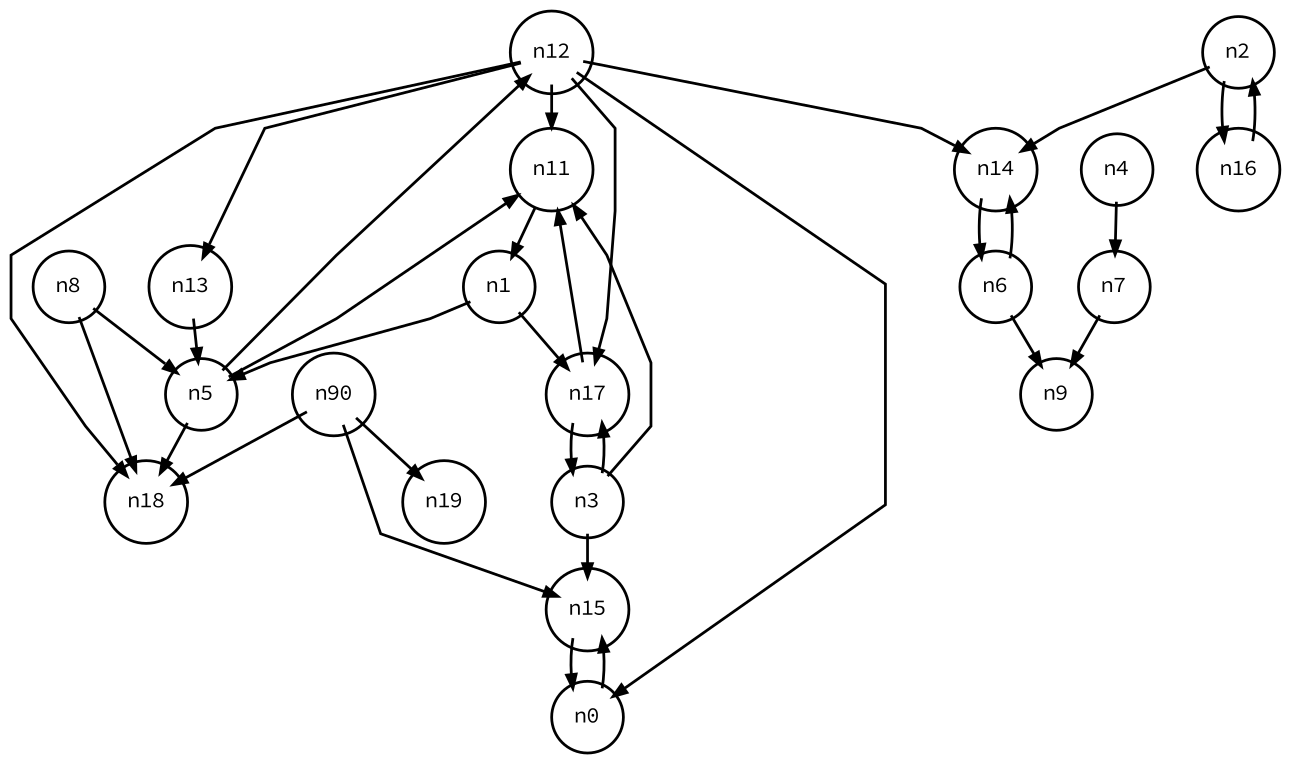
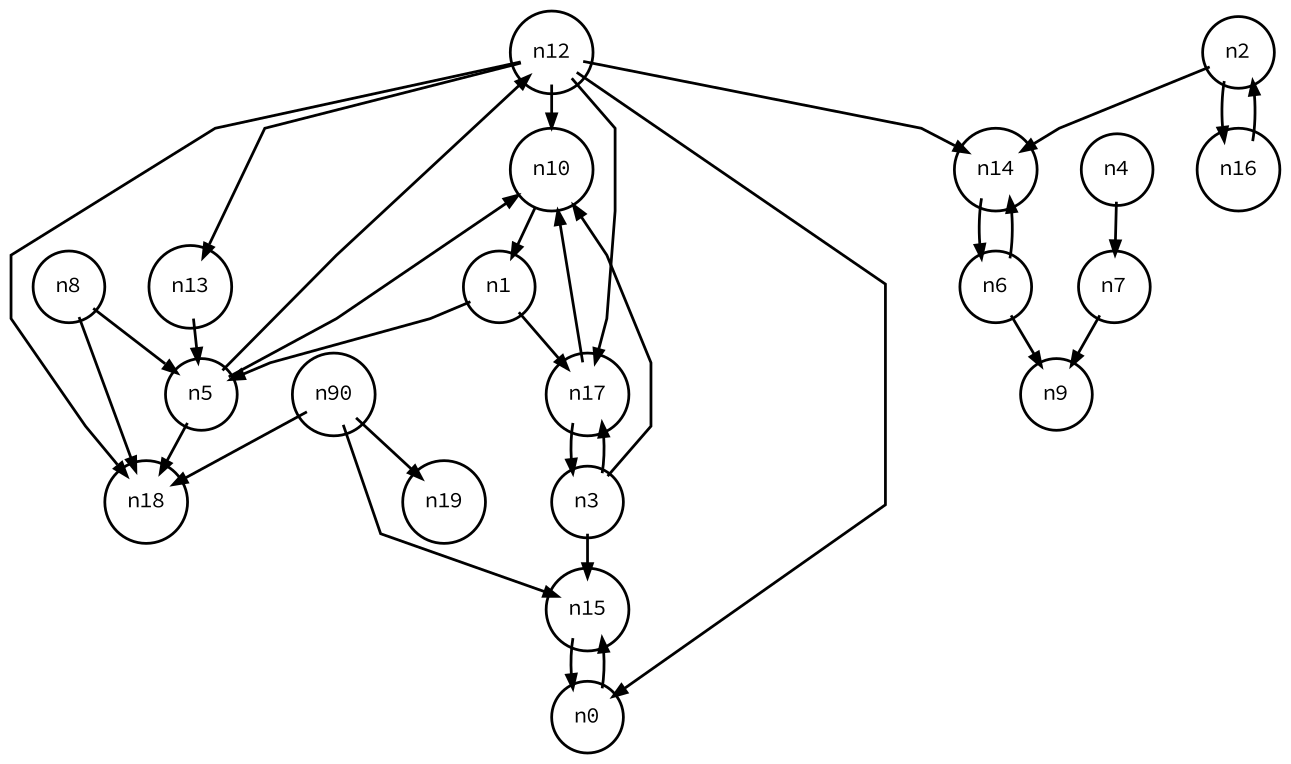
(552, 170) -> (552, 170)
